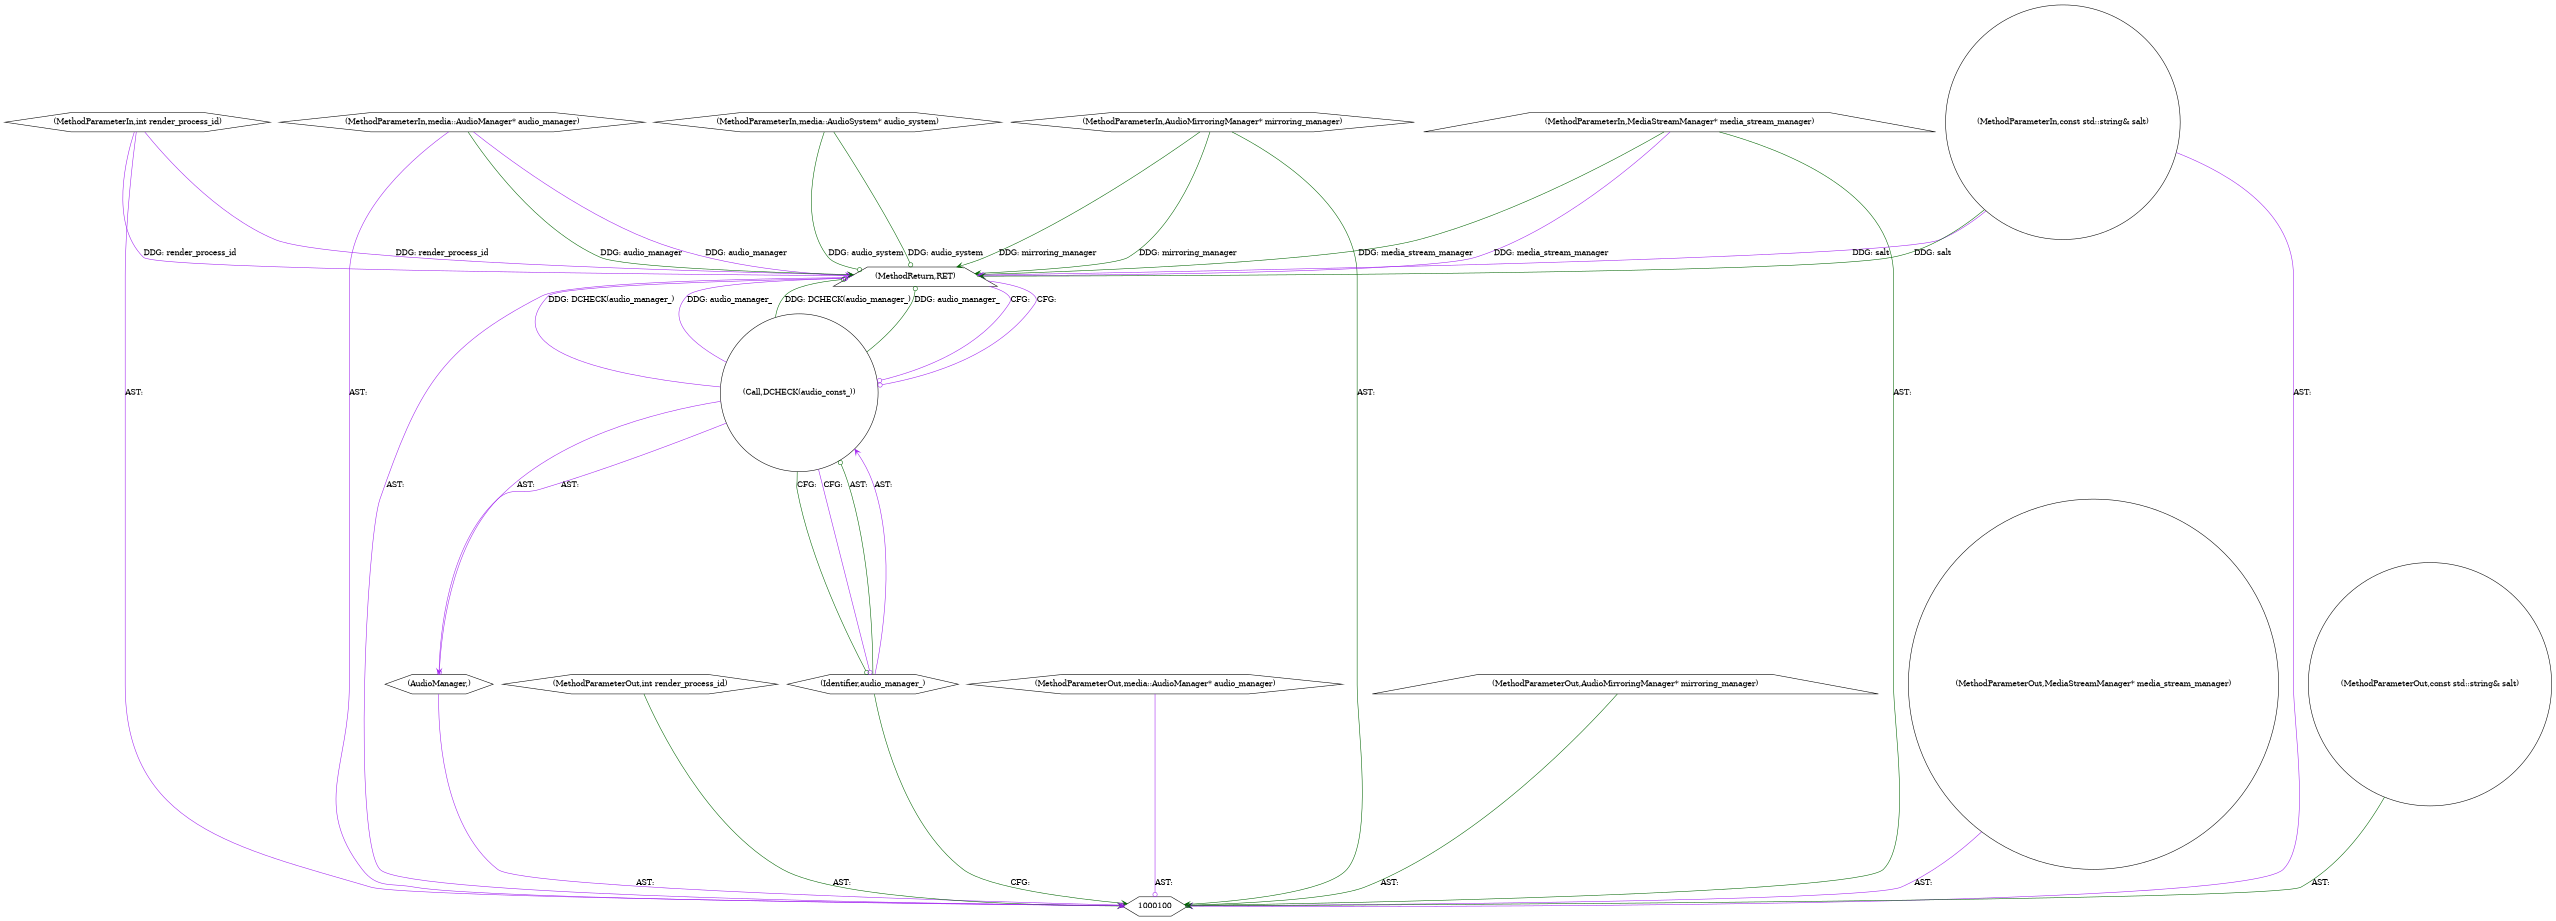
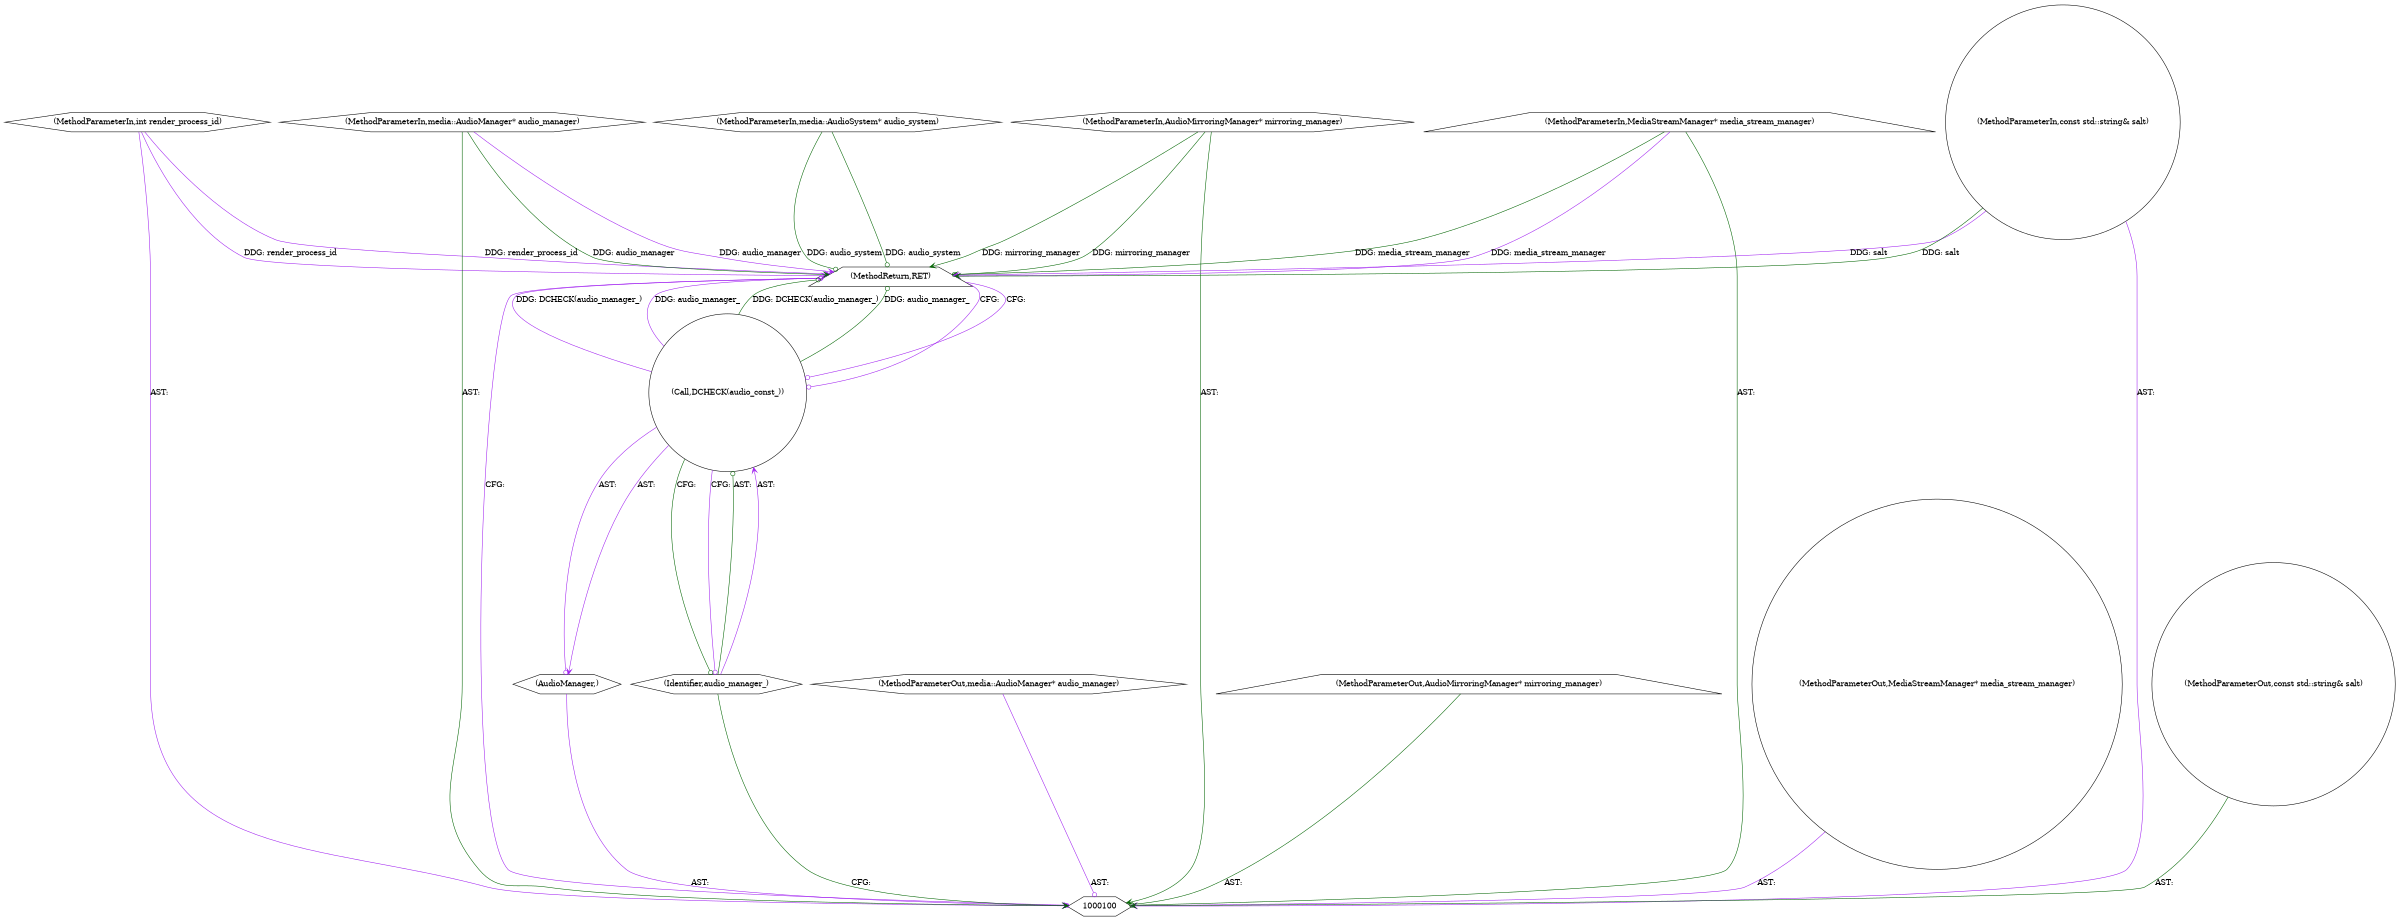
(397, 485) -> (496, 485)
(640, 684) -> none
(357, 861) -> (450, 799)
(297, 865) -> (286, 843)
